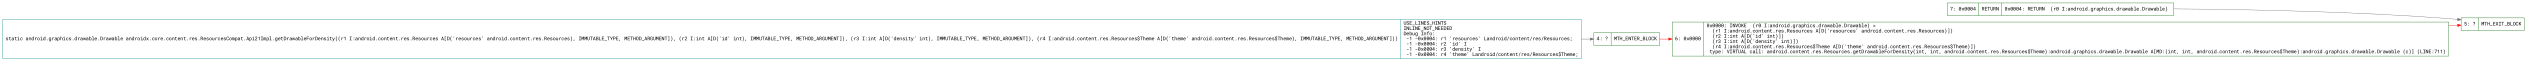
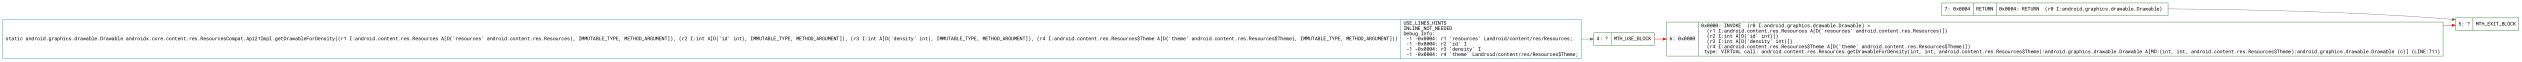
(1635, 39) -> (1633, 39)
